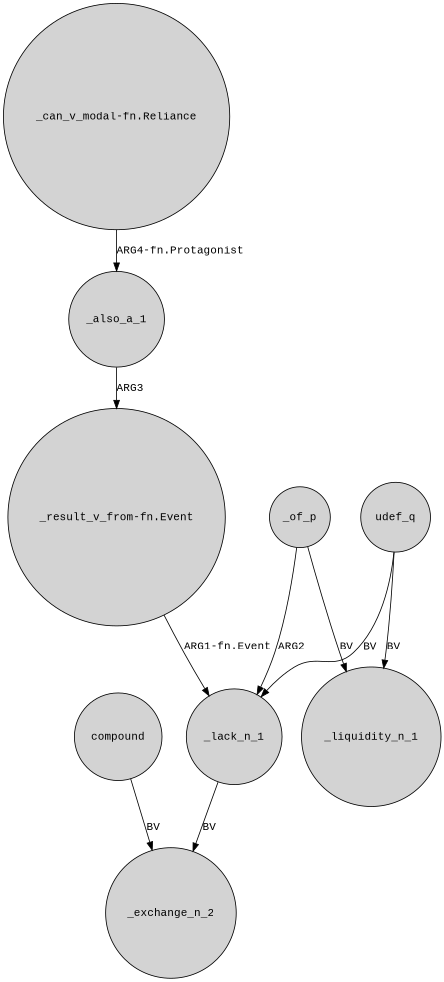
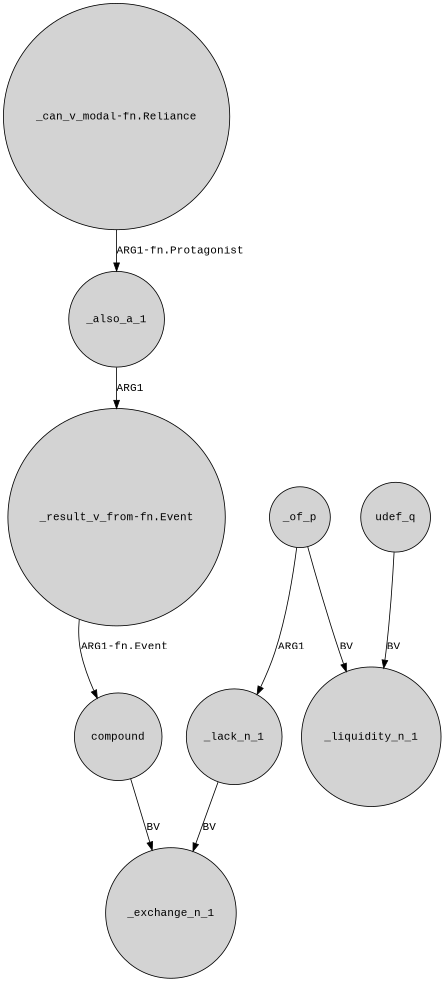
(180, 251) -> (180, 251)
(130, 388) -> (130, 388)
(292, 646) -> (292, 646)
(357, 648) -> none
(184, 652) -> (82, 656)
(171, 913) -> (171, 913)
